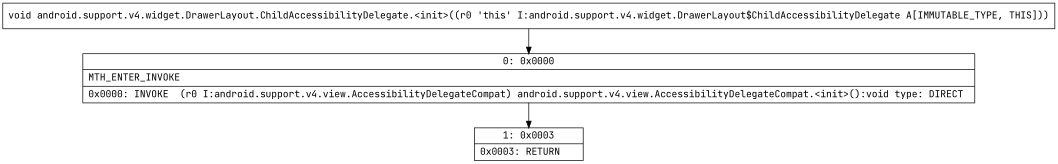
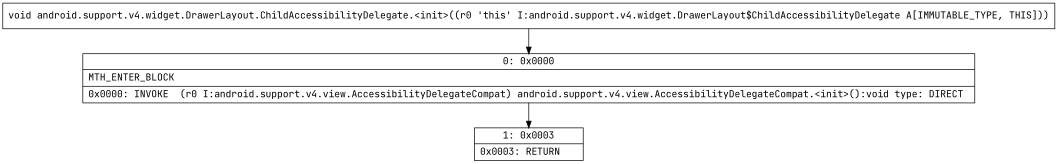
(134, 78) -> (131, 78)
